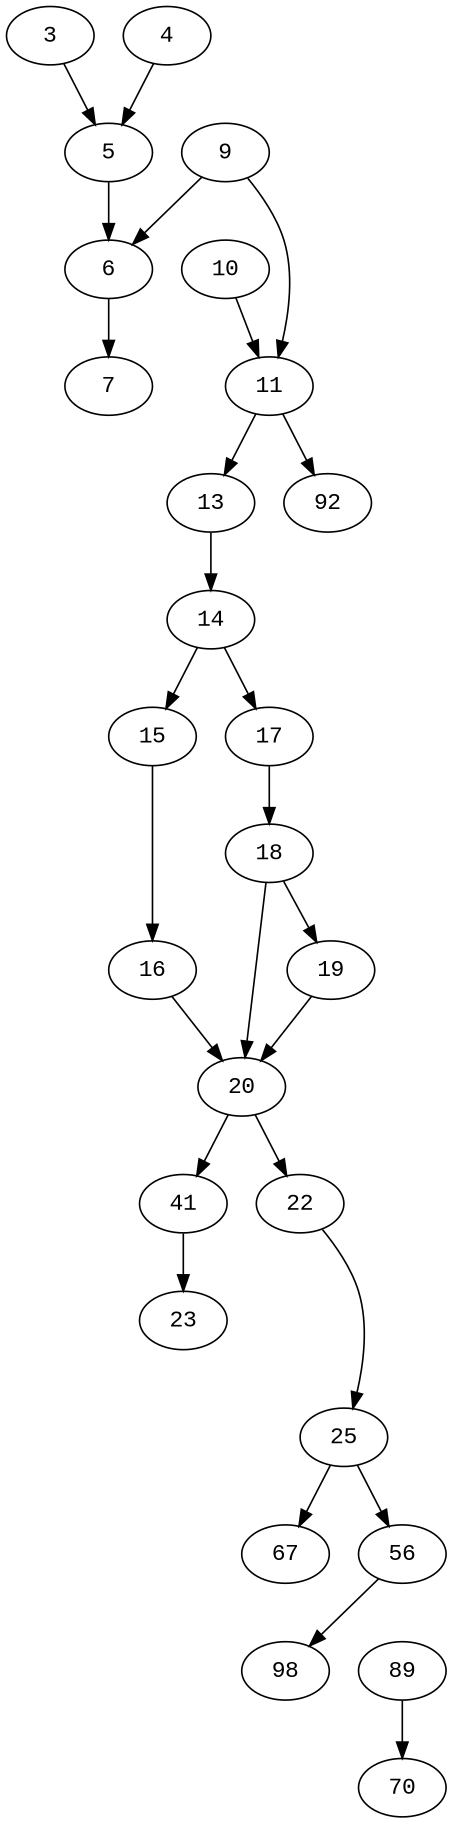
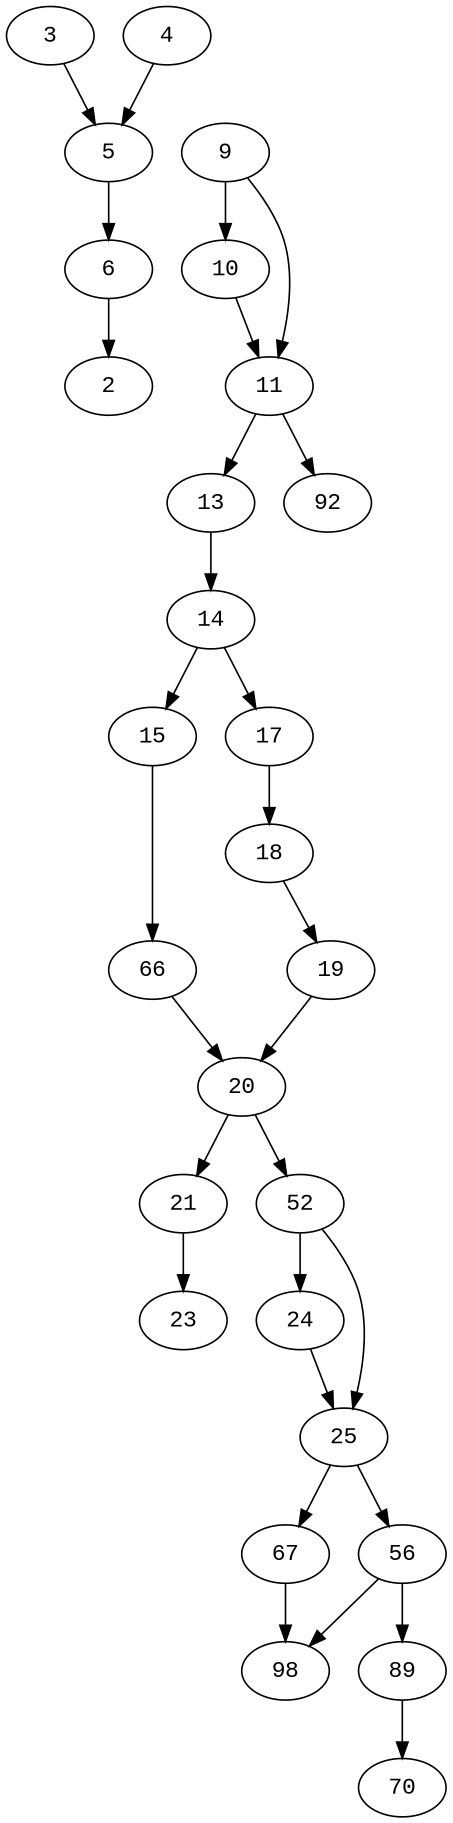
(173, 205) -> (225, 203)
(109, 386) -> (109, 386)
(256, 962) -> none
(152, 970) -> (152, 970)
(183, 1204) -> (183, 1204)
(300, 1204) -> (300, 1204)
none -> (300, 1320)
none -> (286, 1605)
none -> (402, 1605)
